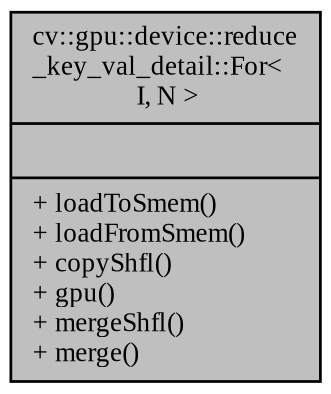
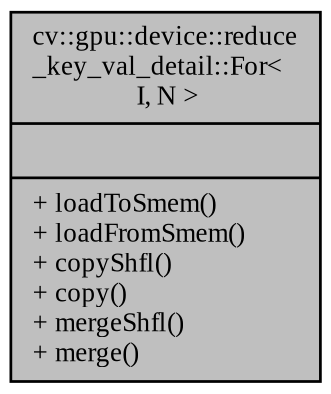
(75, 293) -> (80, 293)
